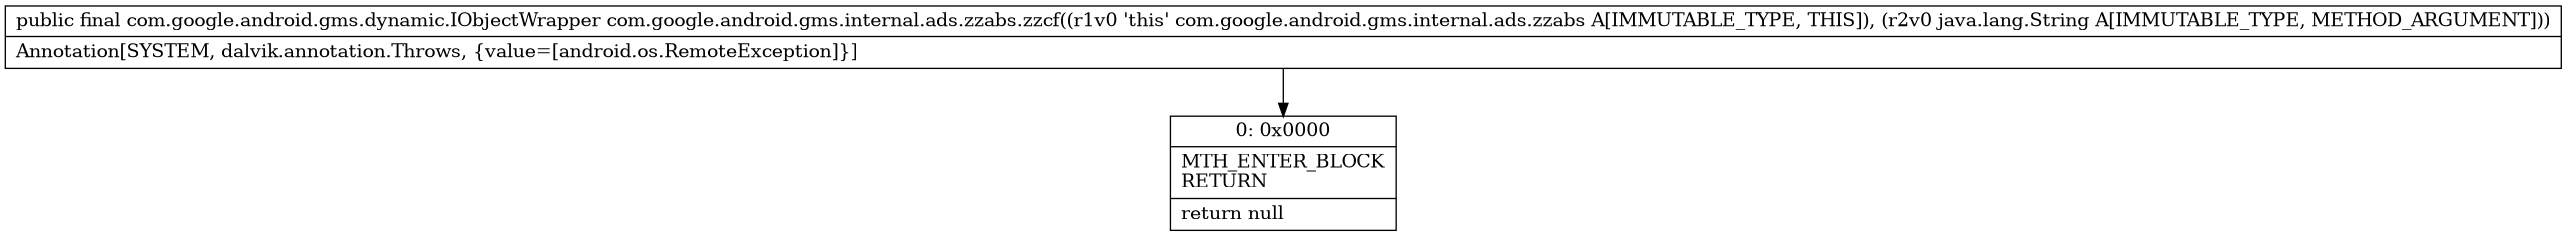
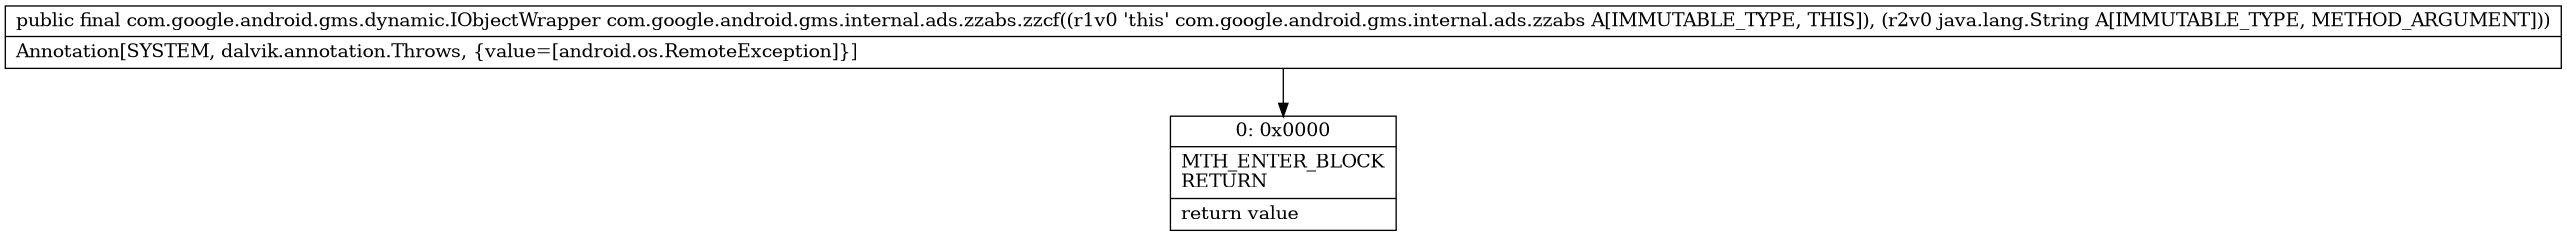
(1233, 214) -> (1240, 214)
